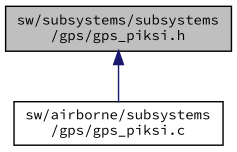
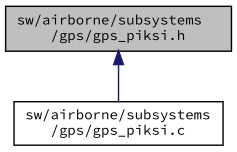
(119, 29) -> (119, 29)
